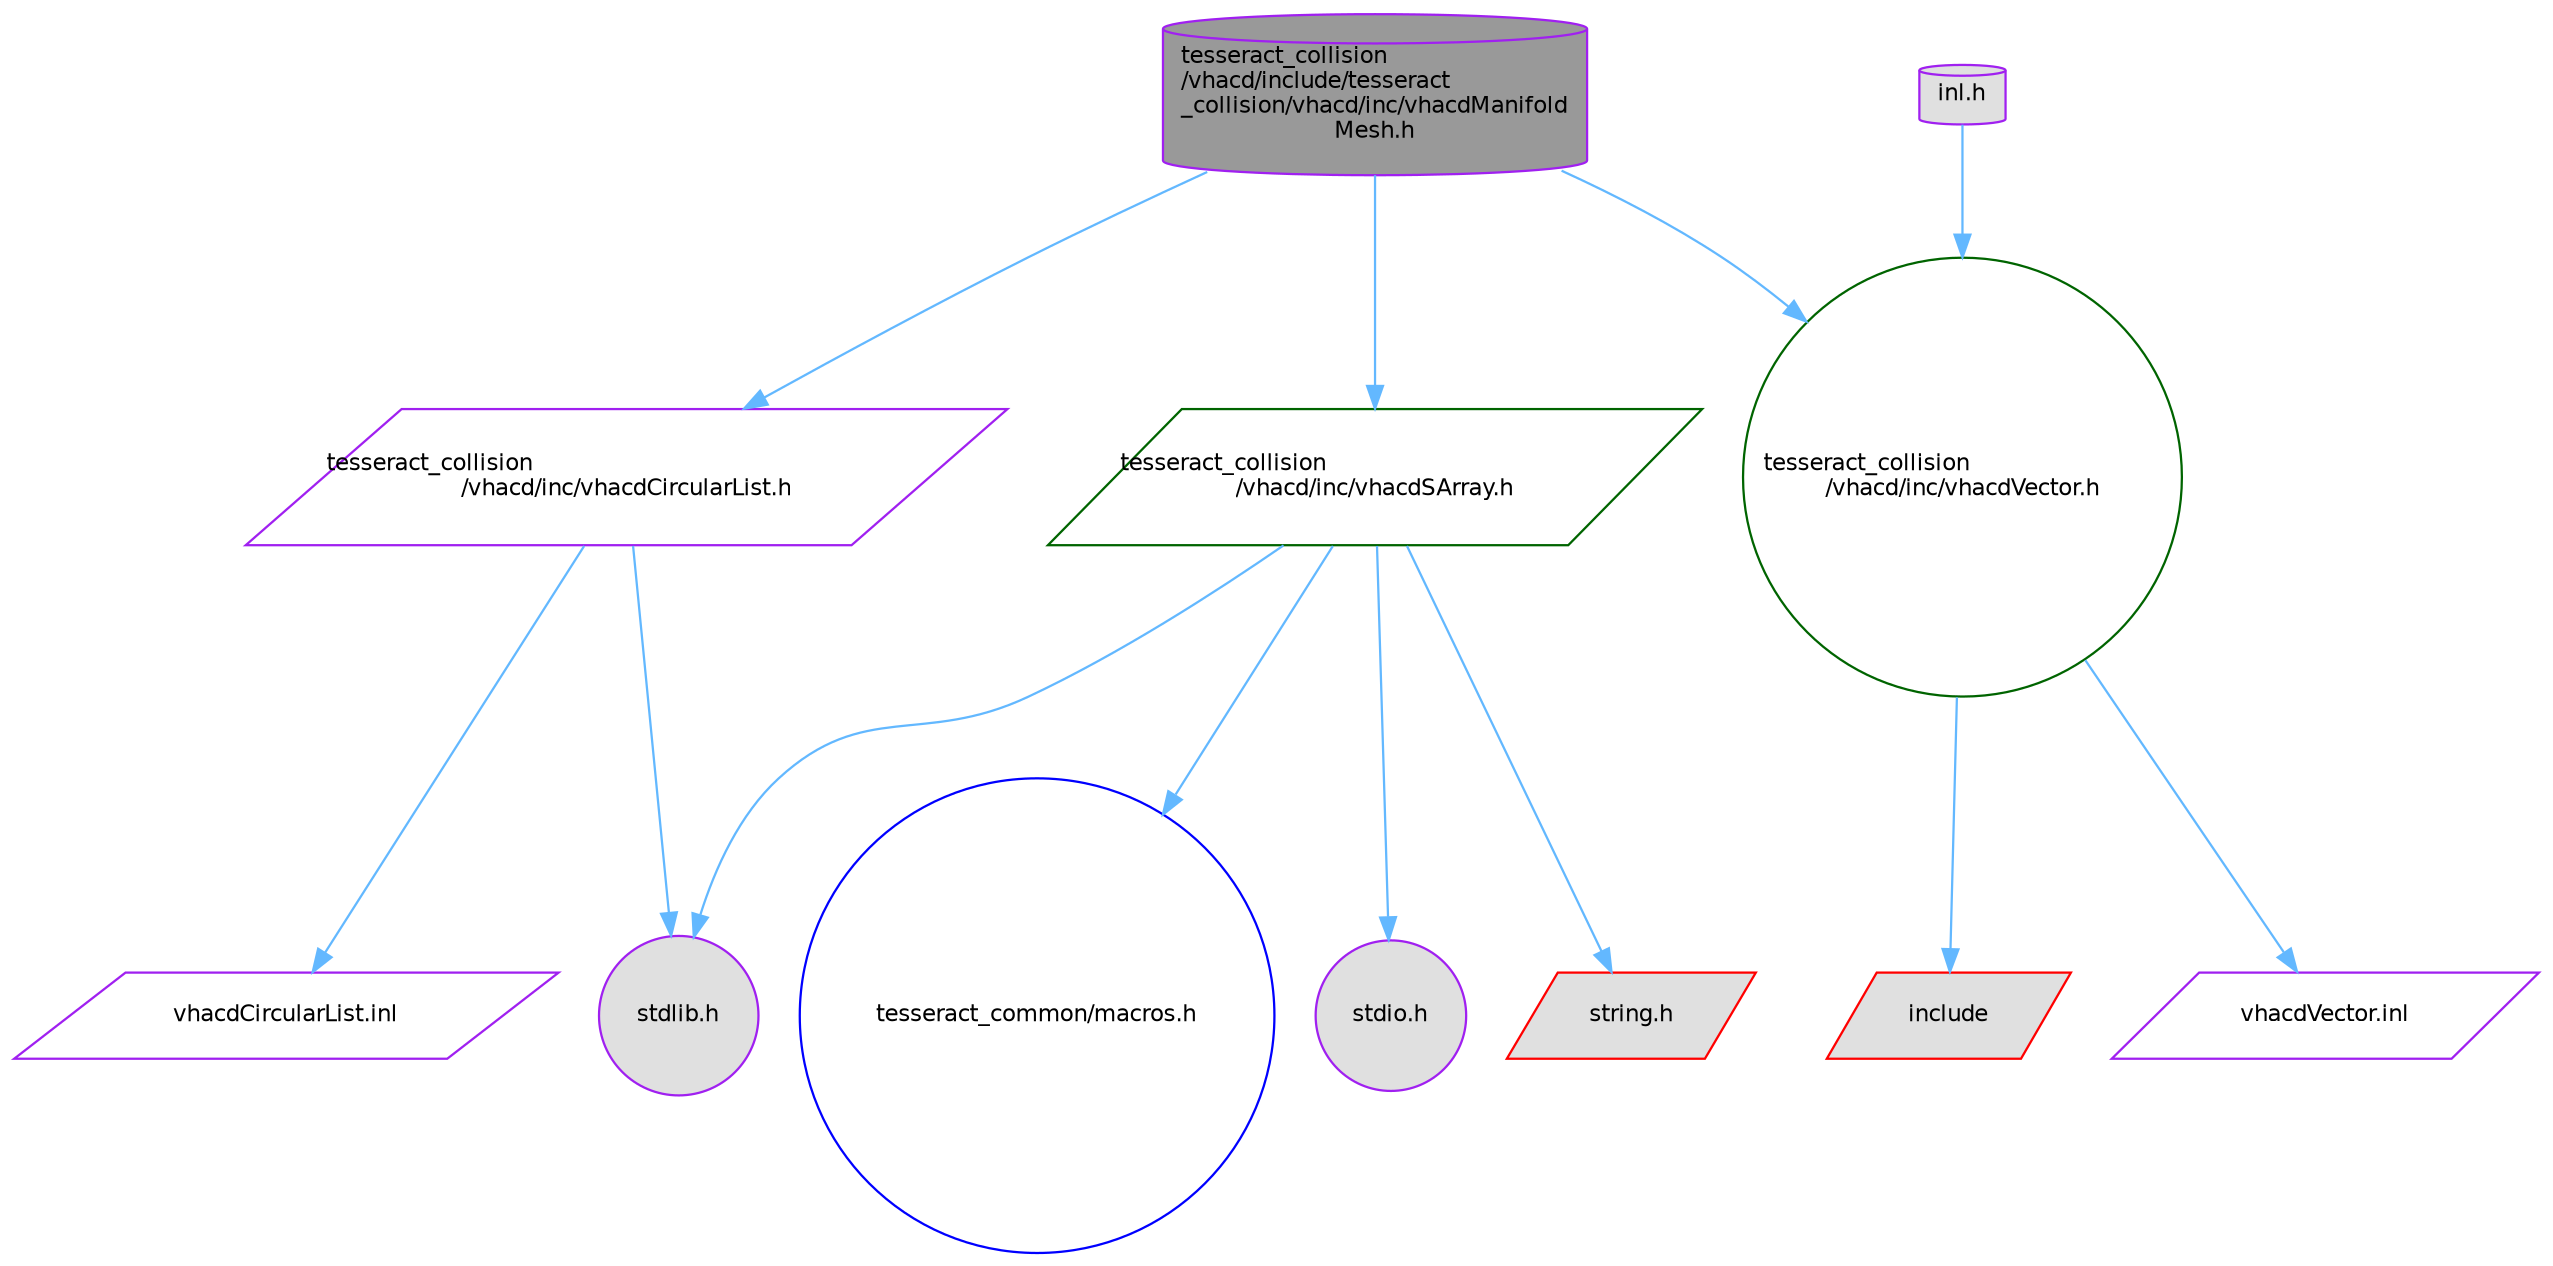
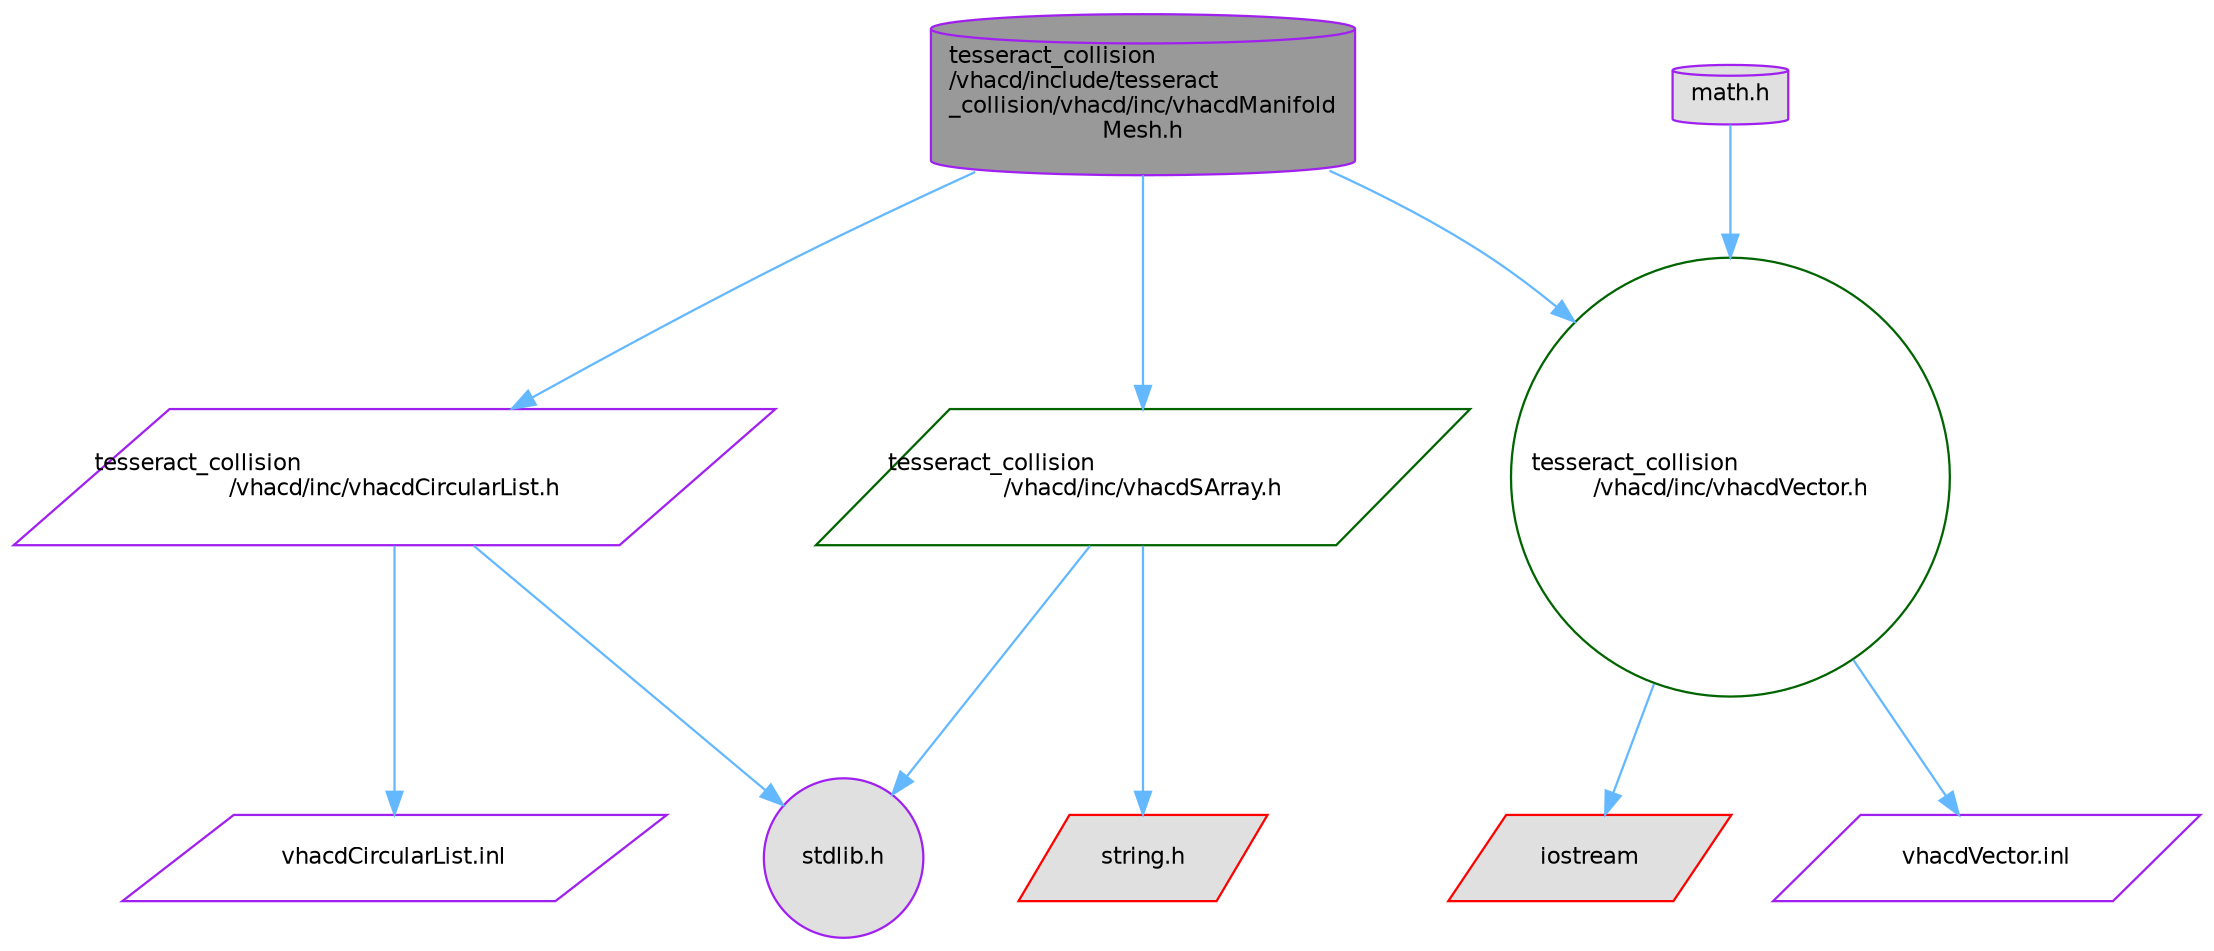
(1962, 95) -> (1730, 95)
(1037, 1016) -> none
(1391, 1016) -> none
(1949, 1016) -> (1590, 858)
